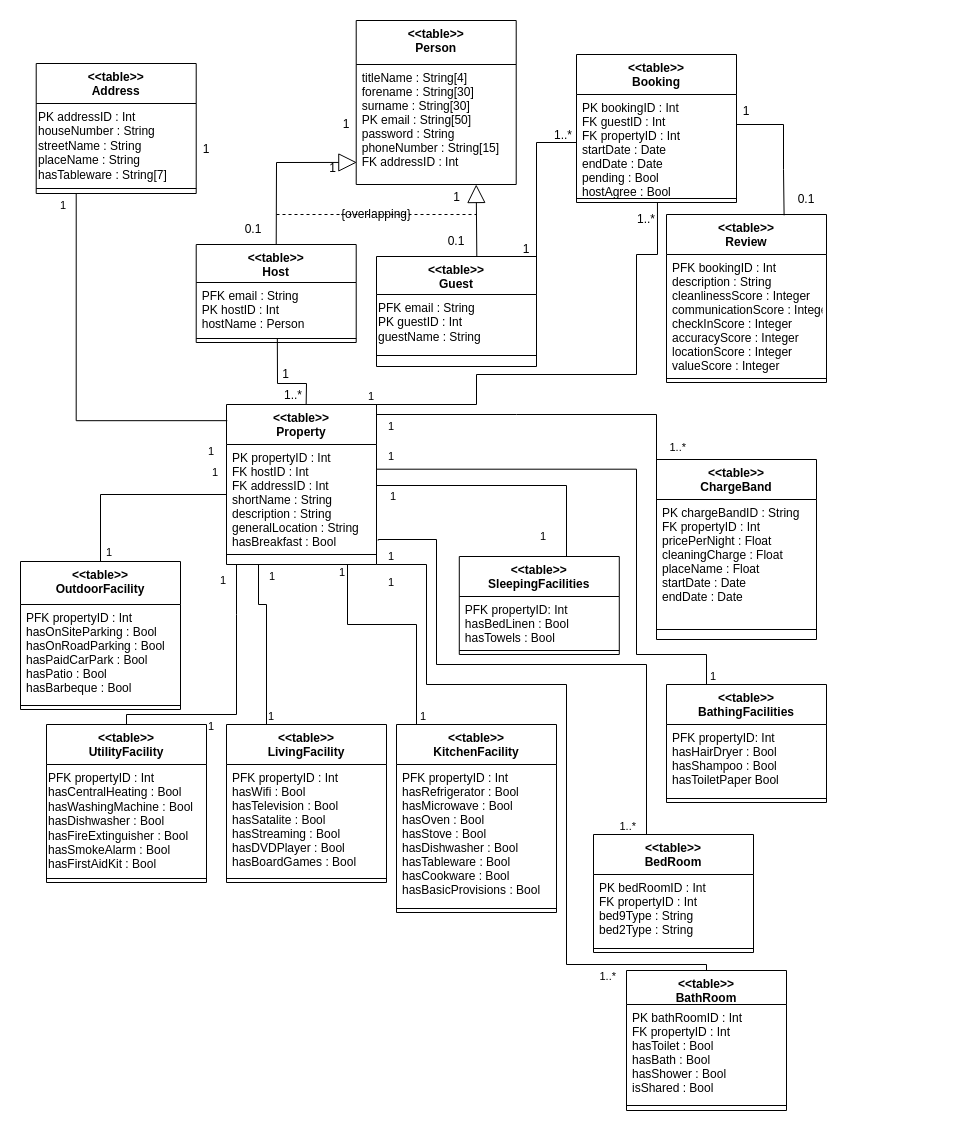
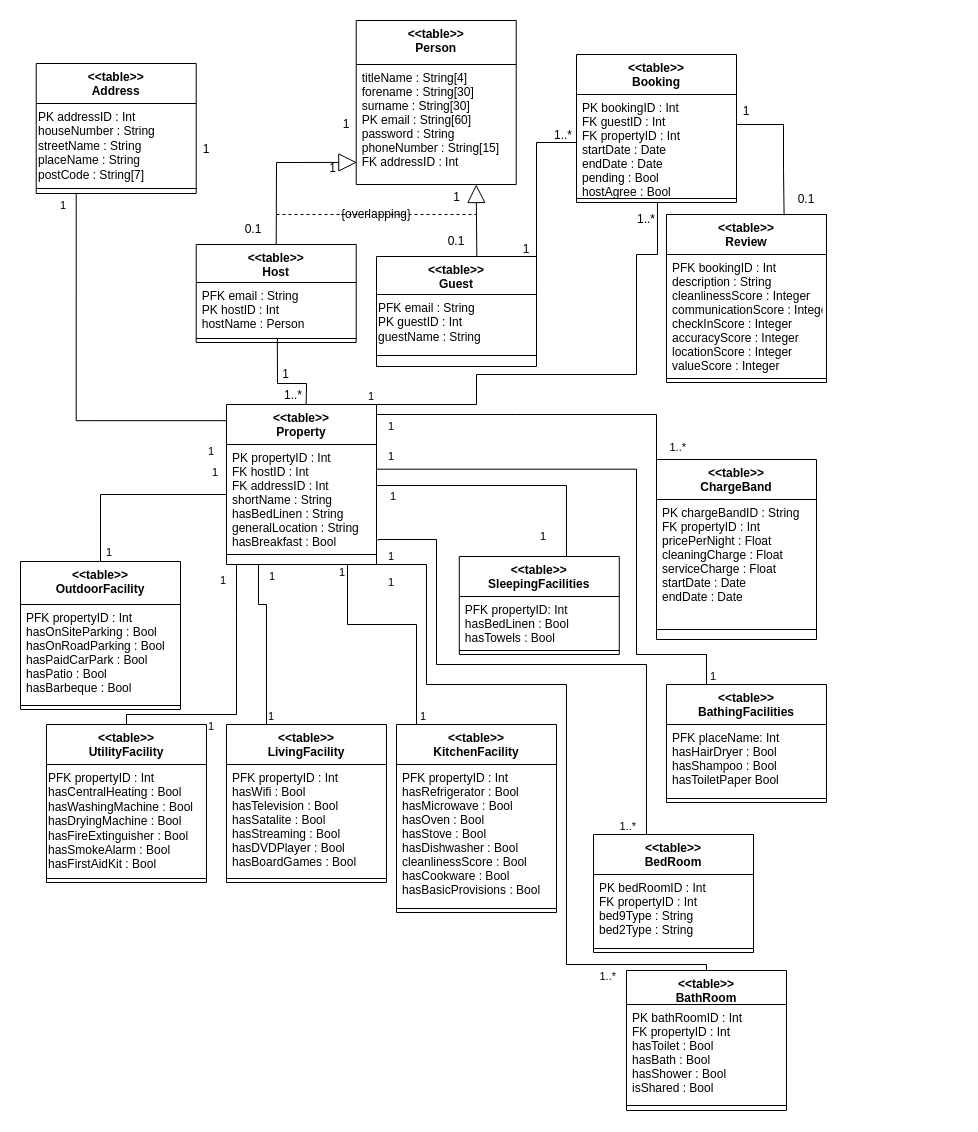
(423, 78) -> (423, 78)
(111, 147) -> (99, 147)
(290, 458) -> (290, 458)
(735, 513) -> (735, 513)
(731, 738) -> (726, 738)
(463, 778) -> (463, 778)
(125, 822) -> (125, 822)
